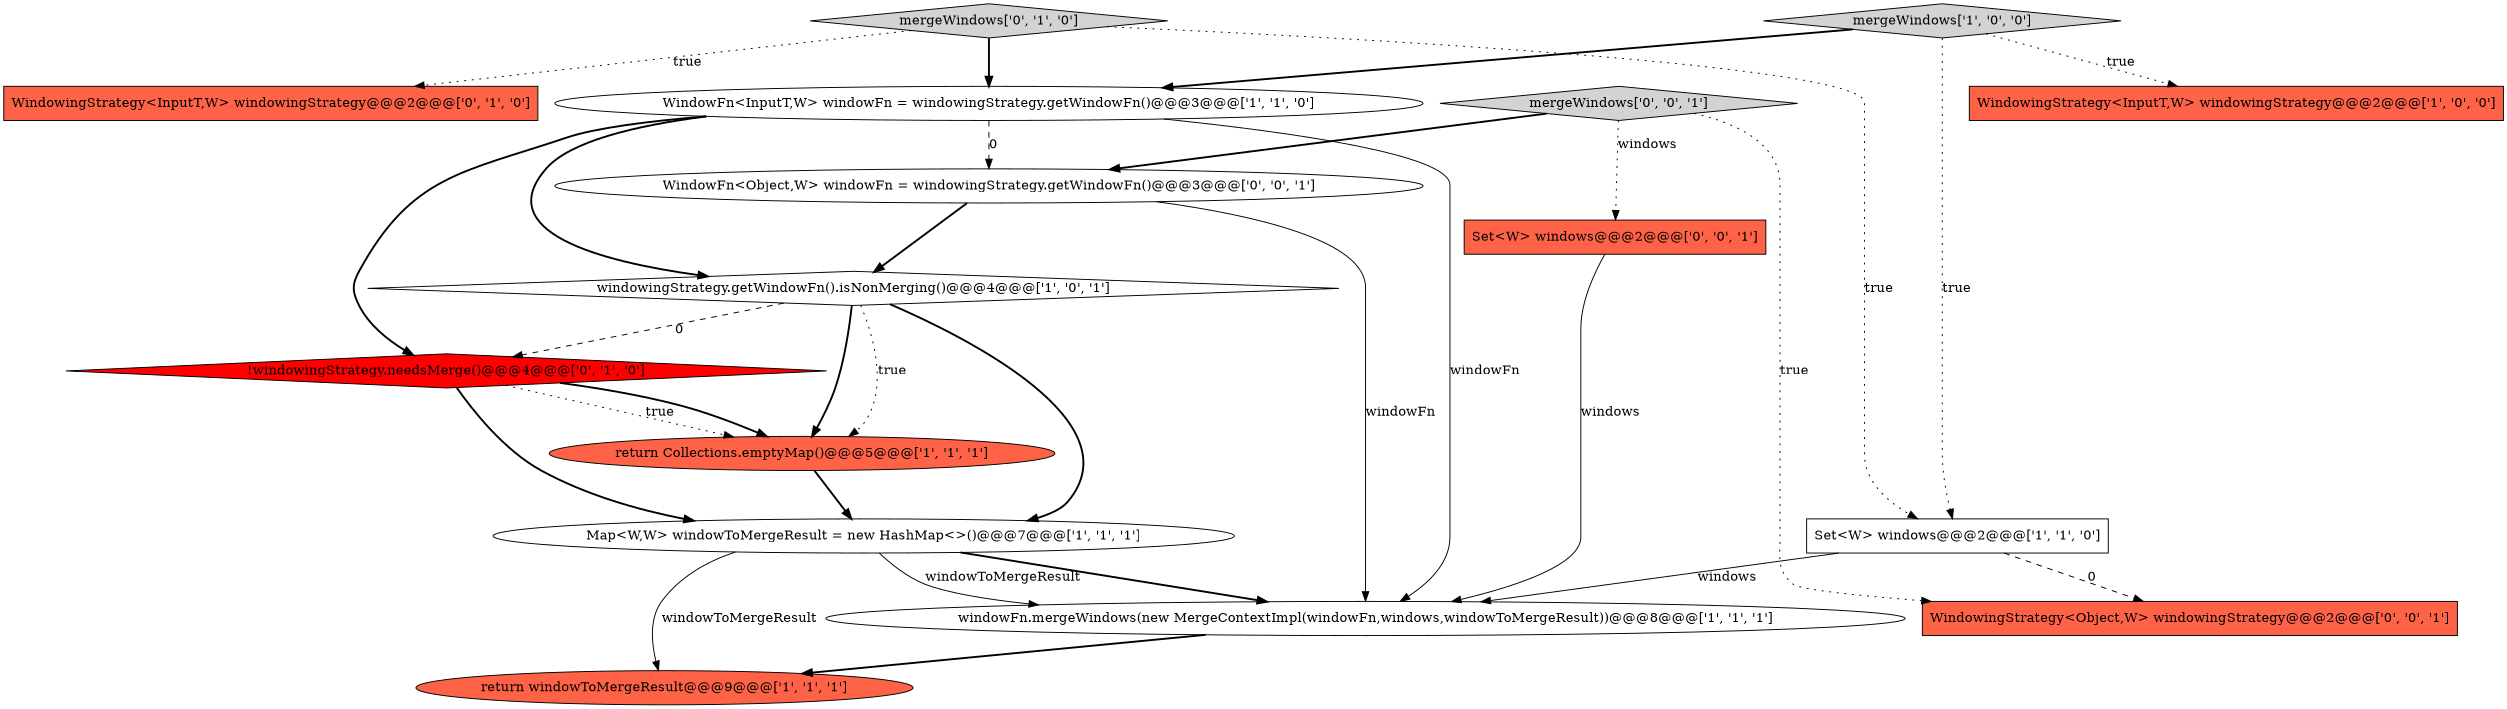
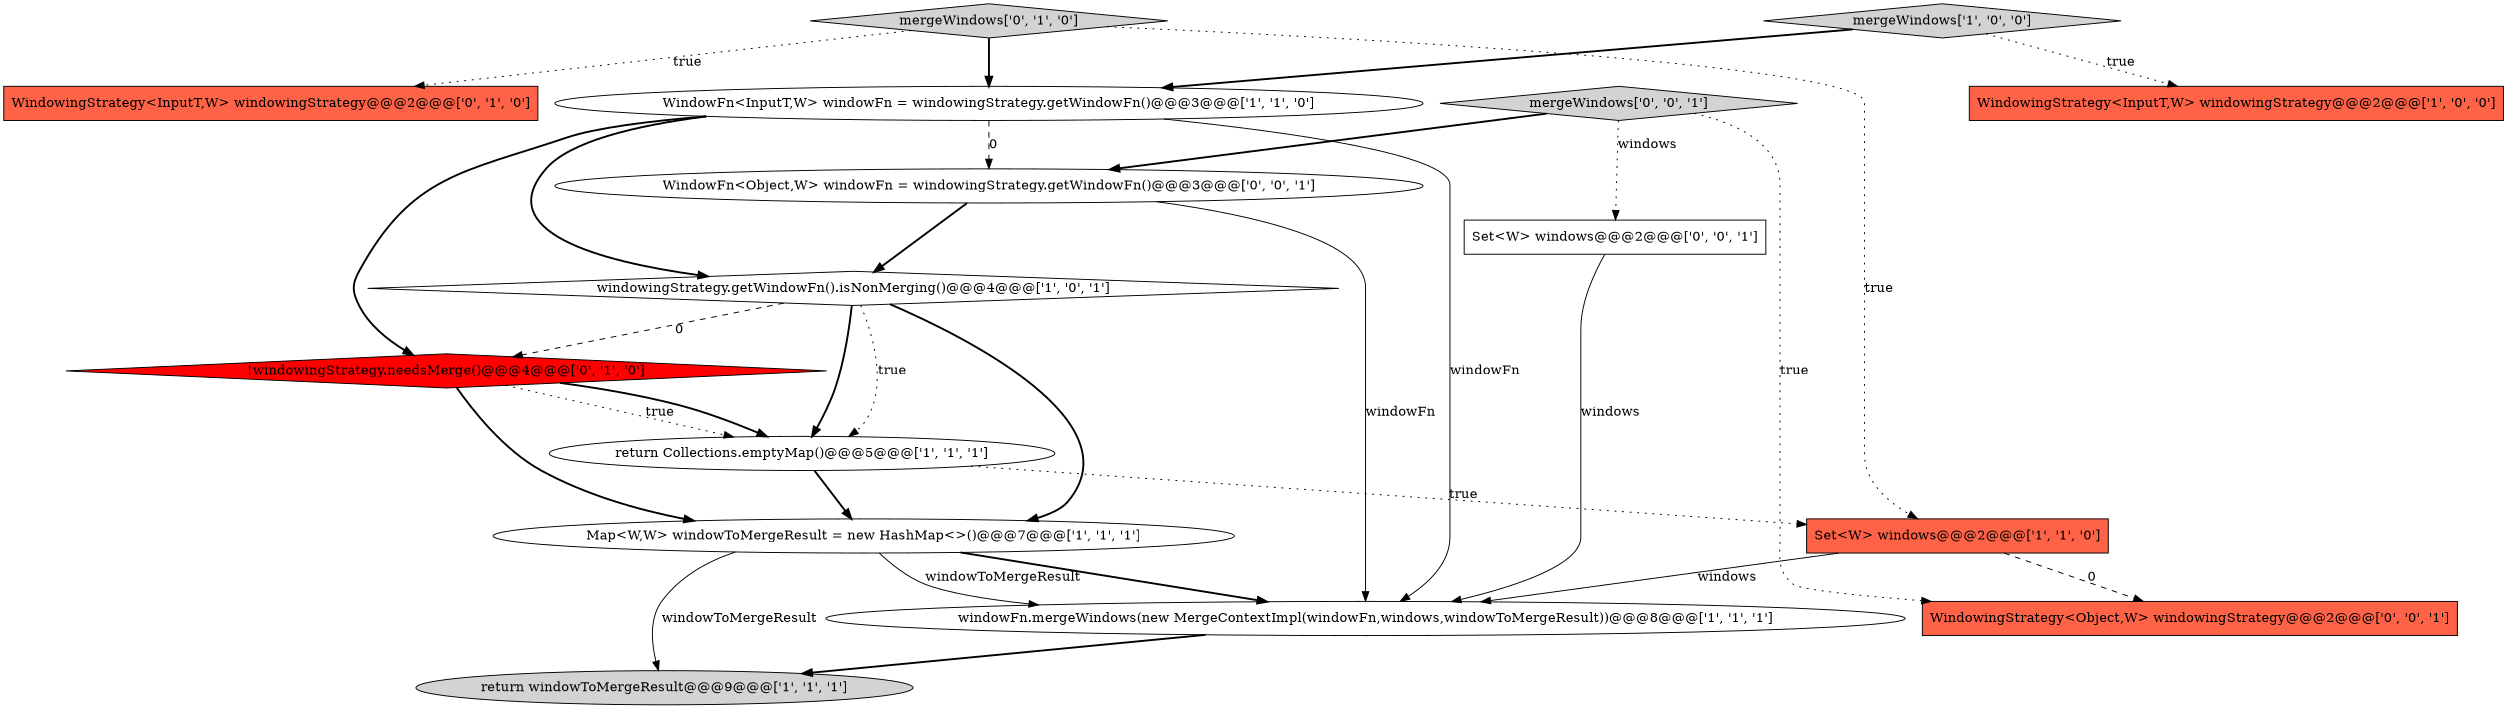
(1615, 237) -> (1615, 237)
(1942, 274) -> (1384, 495)
(802, 453) -> (802, 453)
(1957, 536) -> (1957, 536)
(665, 688) -> (665, 688)
